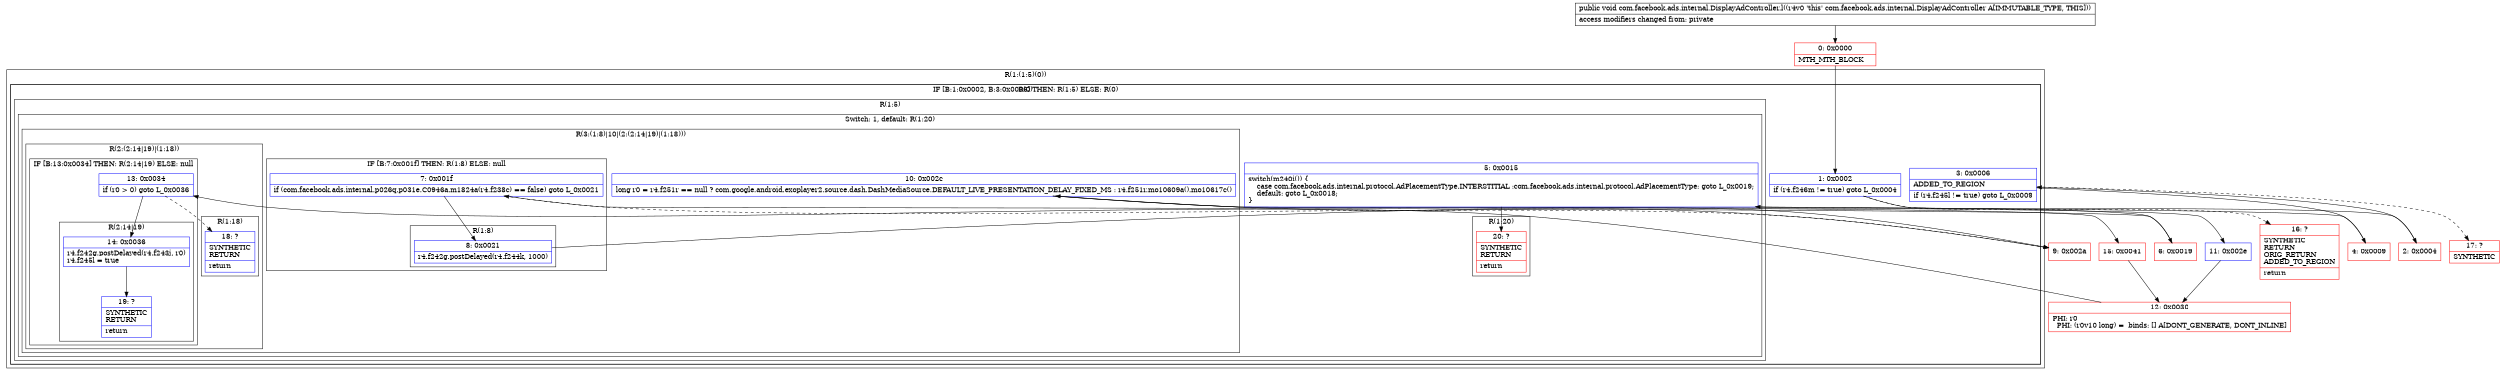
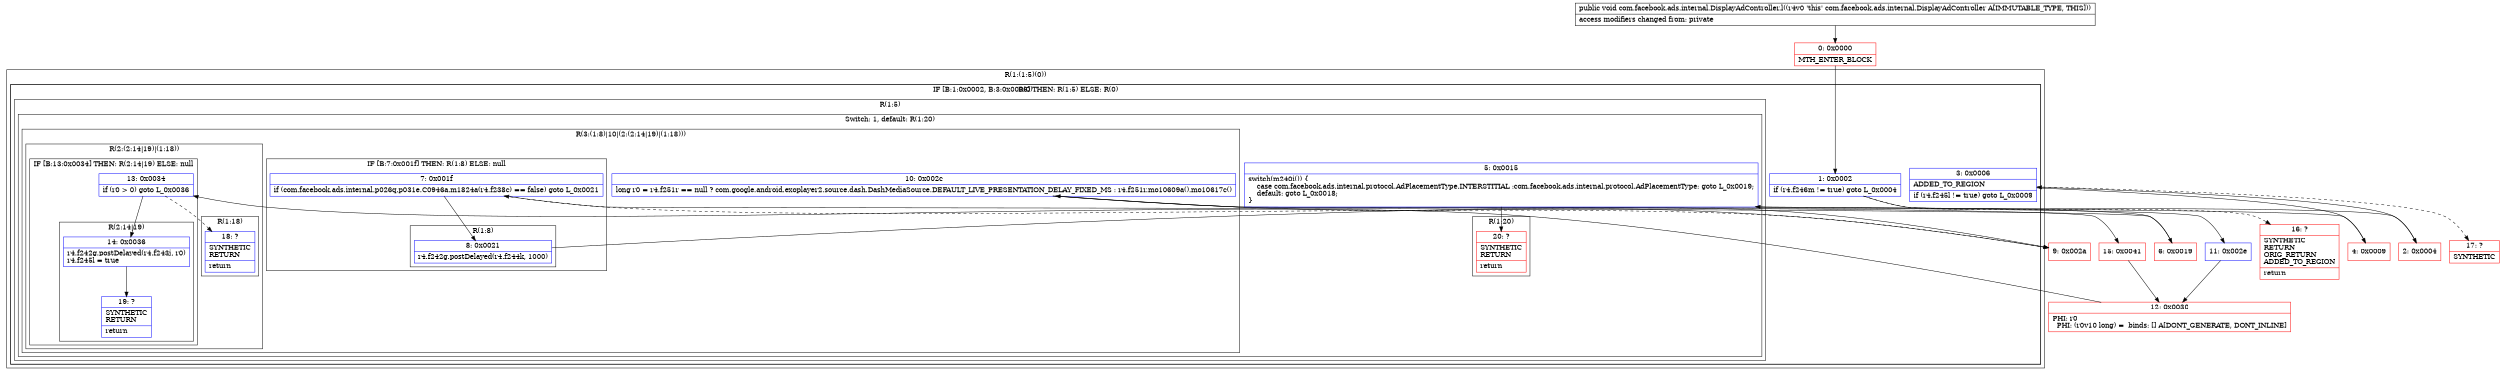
(1831, 60) -> (1835, 60)
